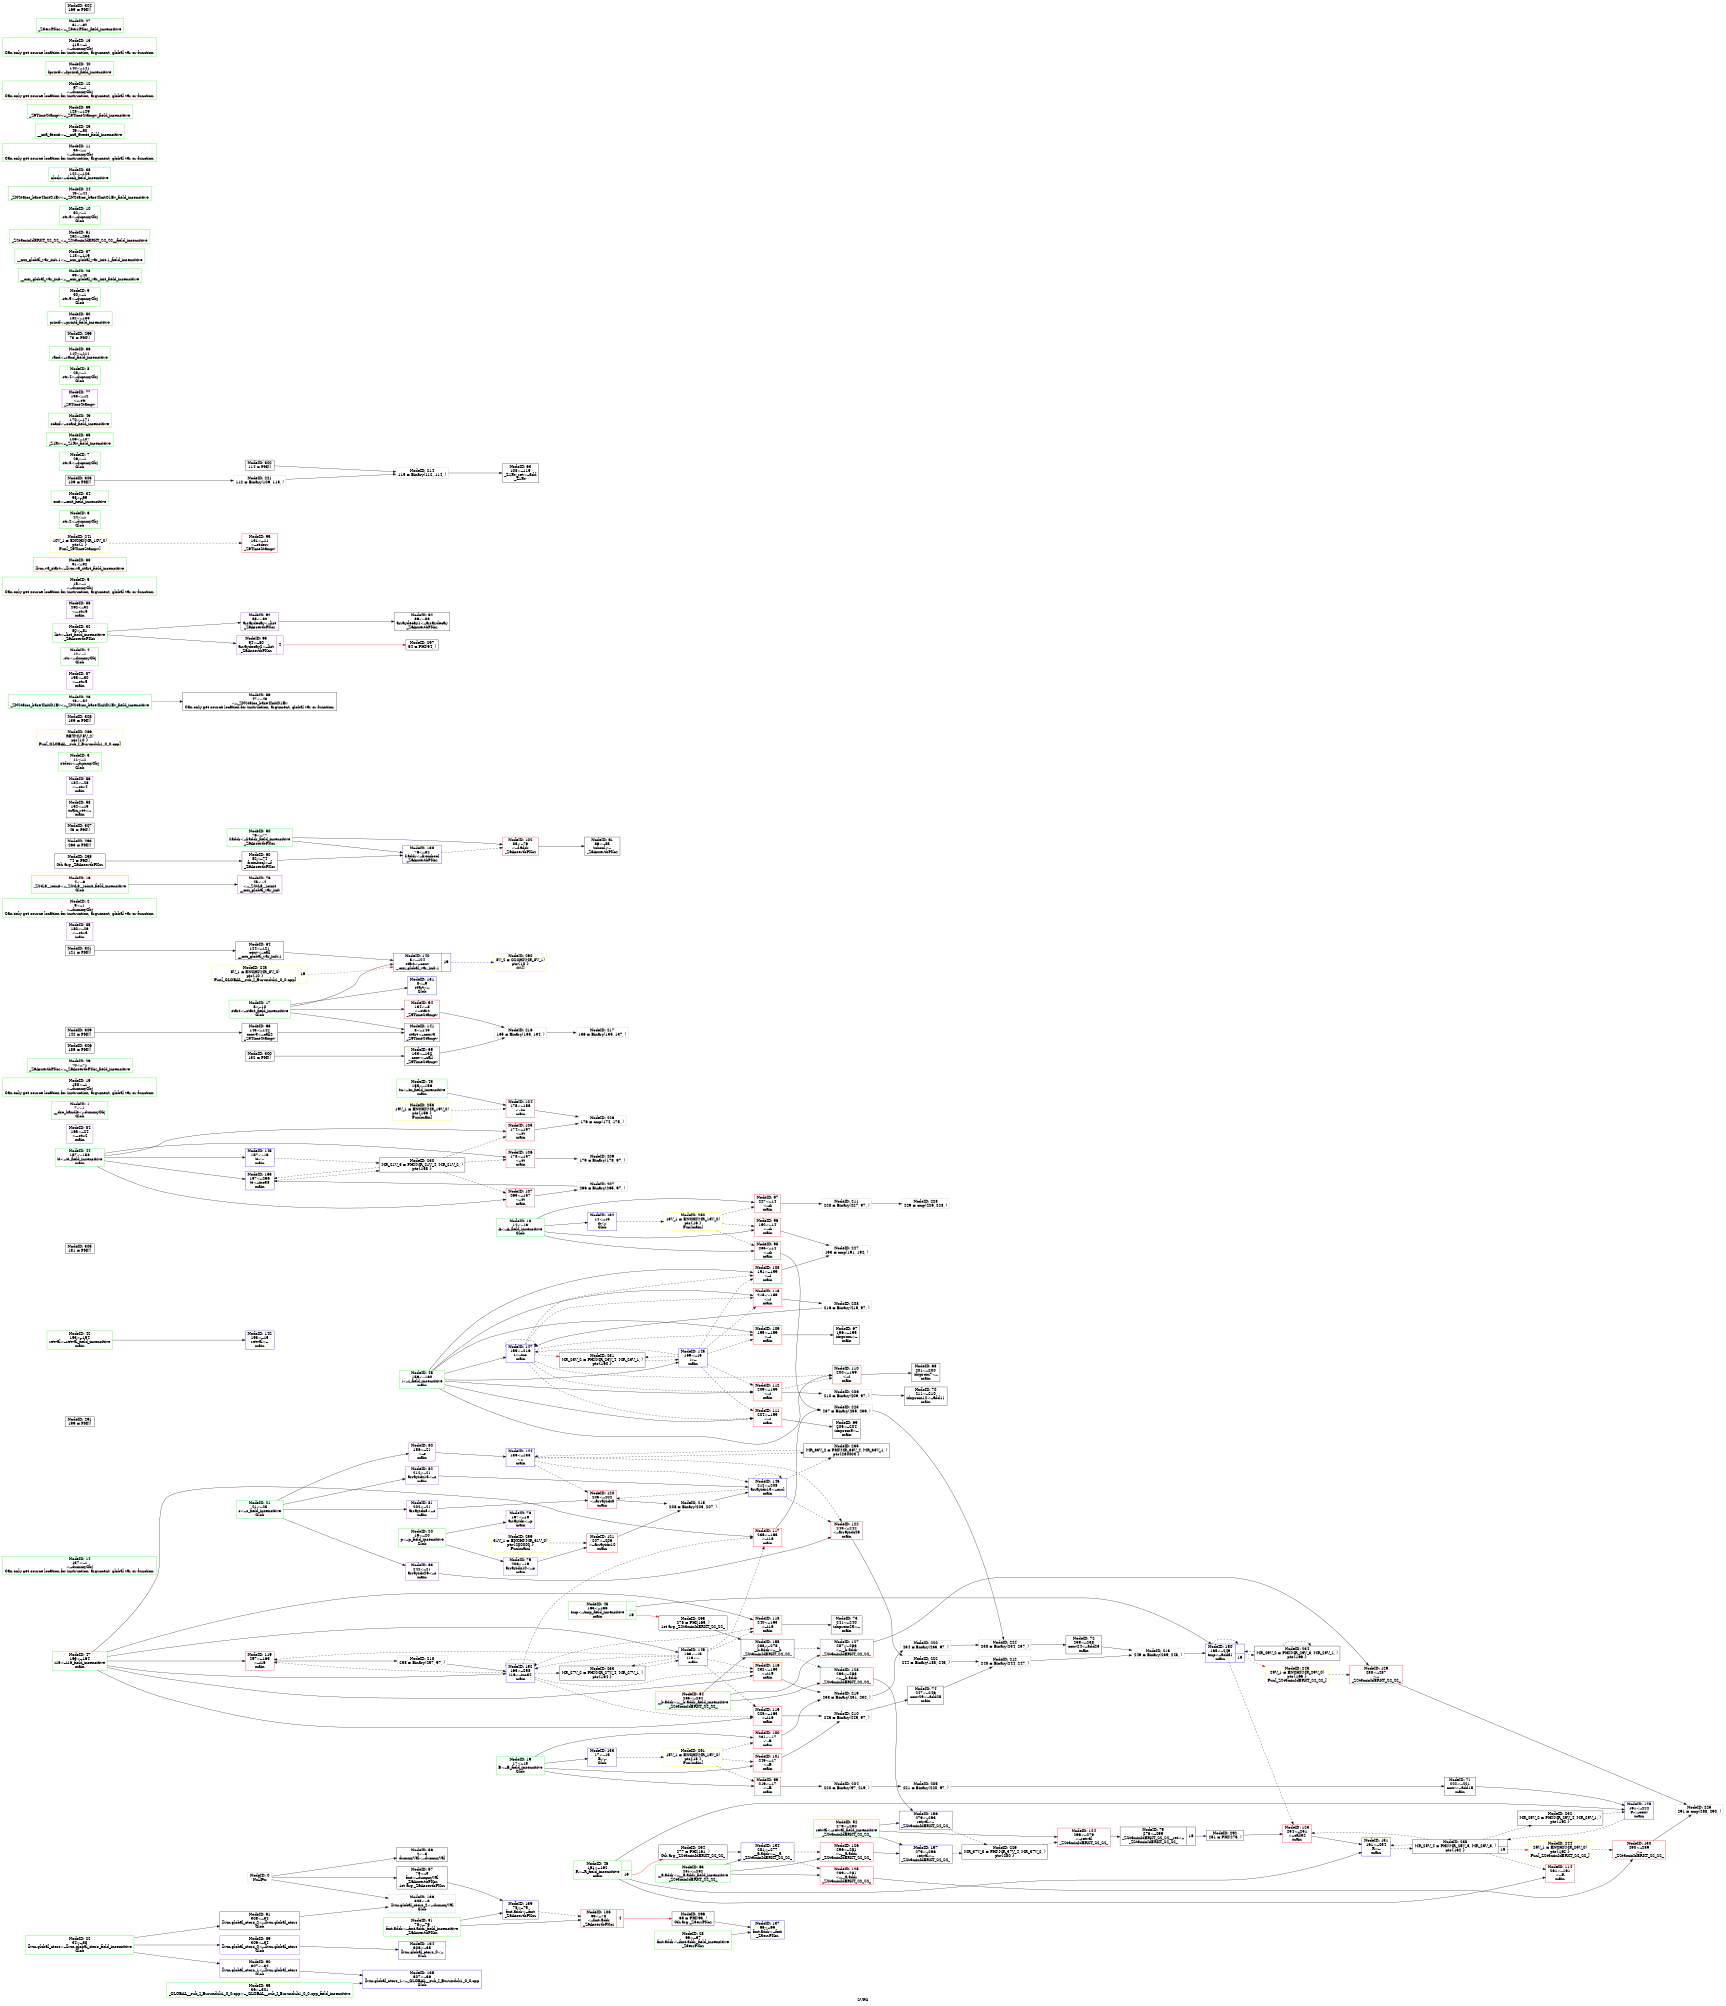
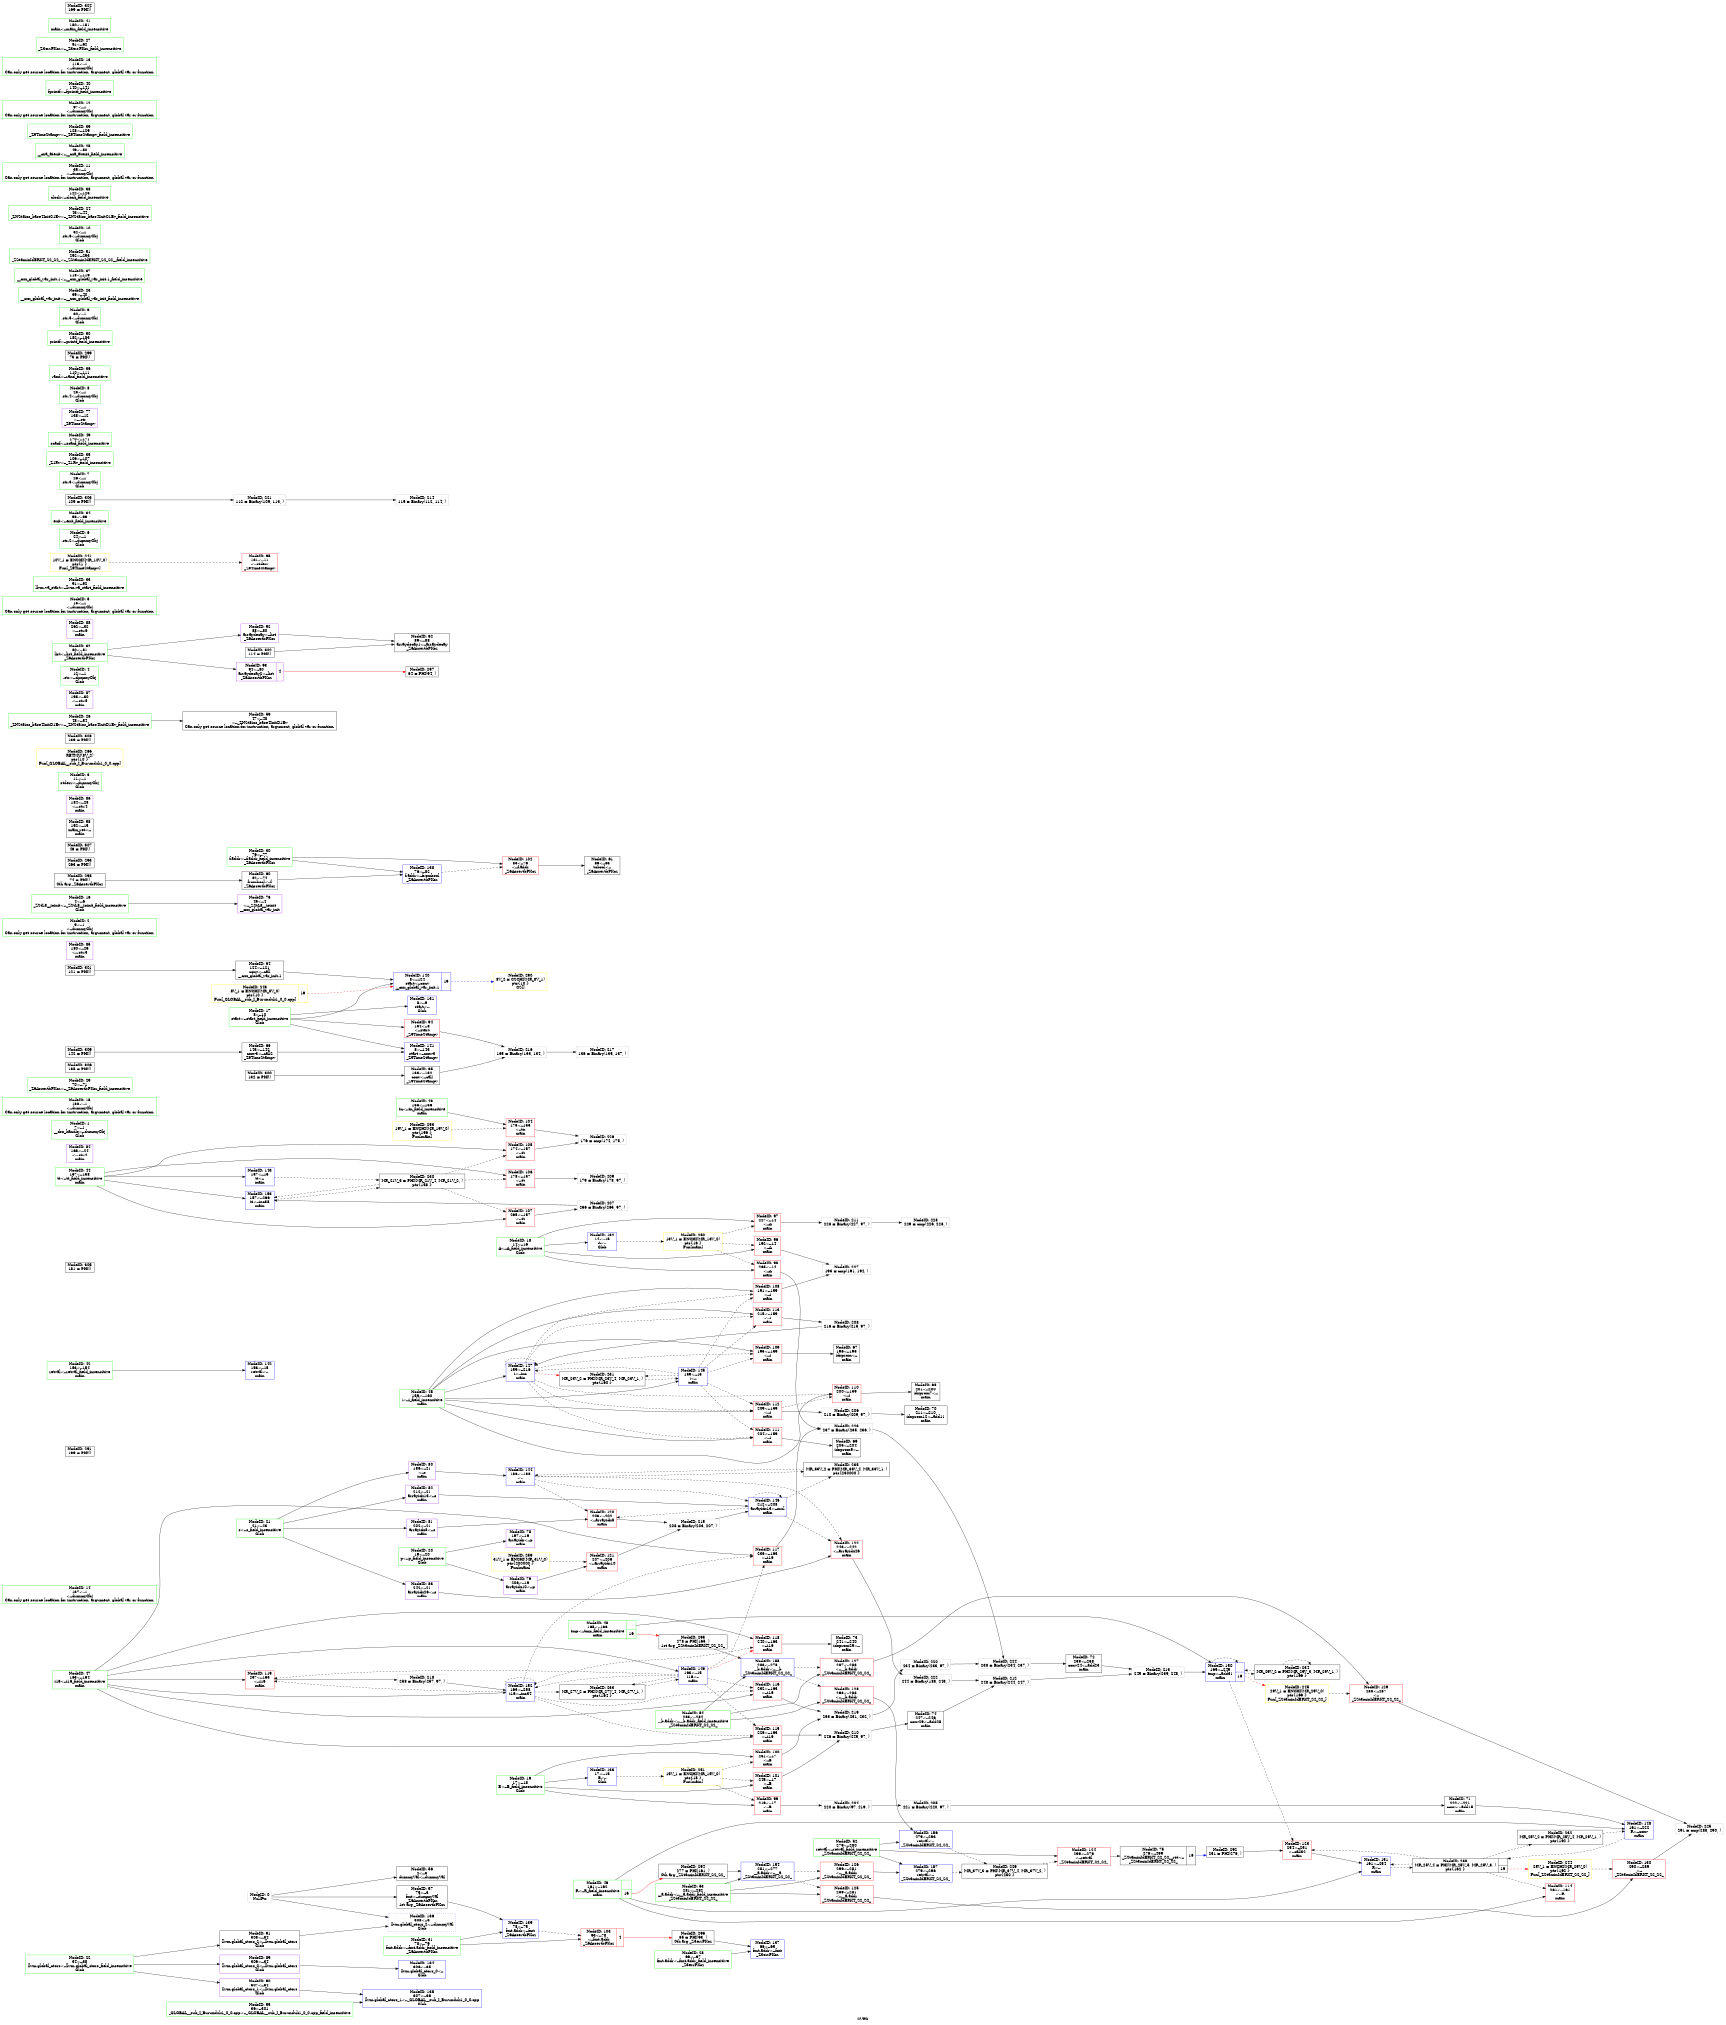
none -> (80, 25)
(334, 469) -> (333, 648)
(520, 473) -> none
(729, 1642) -> (729, 1661)
